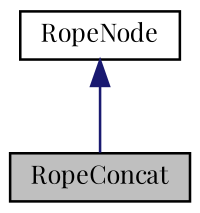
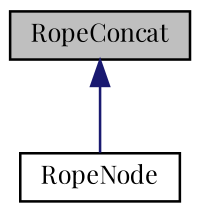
(100, 120) -> (100, 120)
